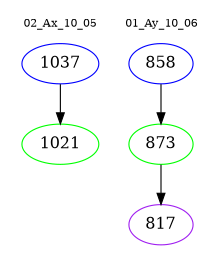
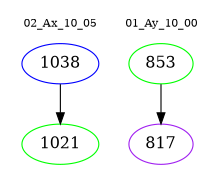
(162, 24) -> (162, 24)
(60, 64) -> (60, 64)
(161, 64) -> none
(161, 144) -> (161, 64)
